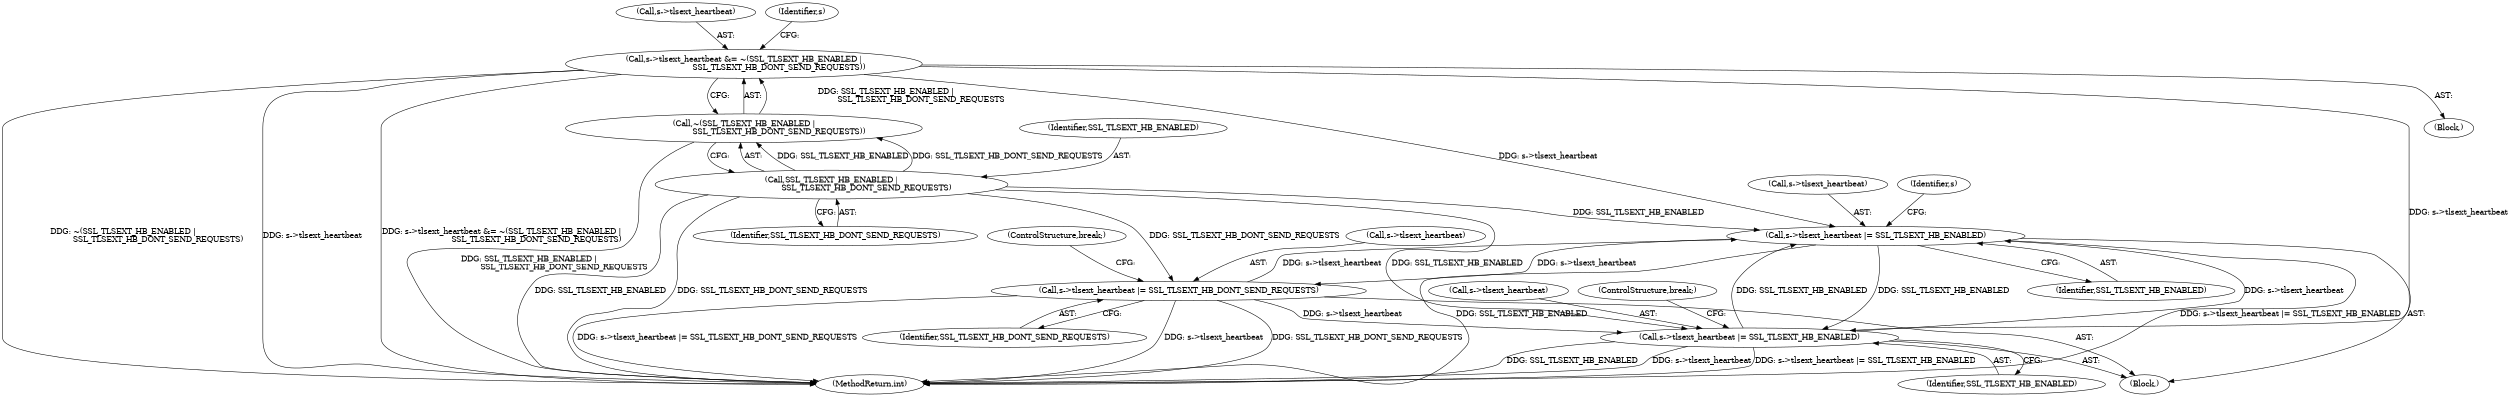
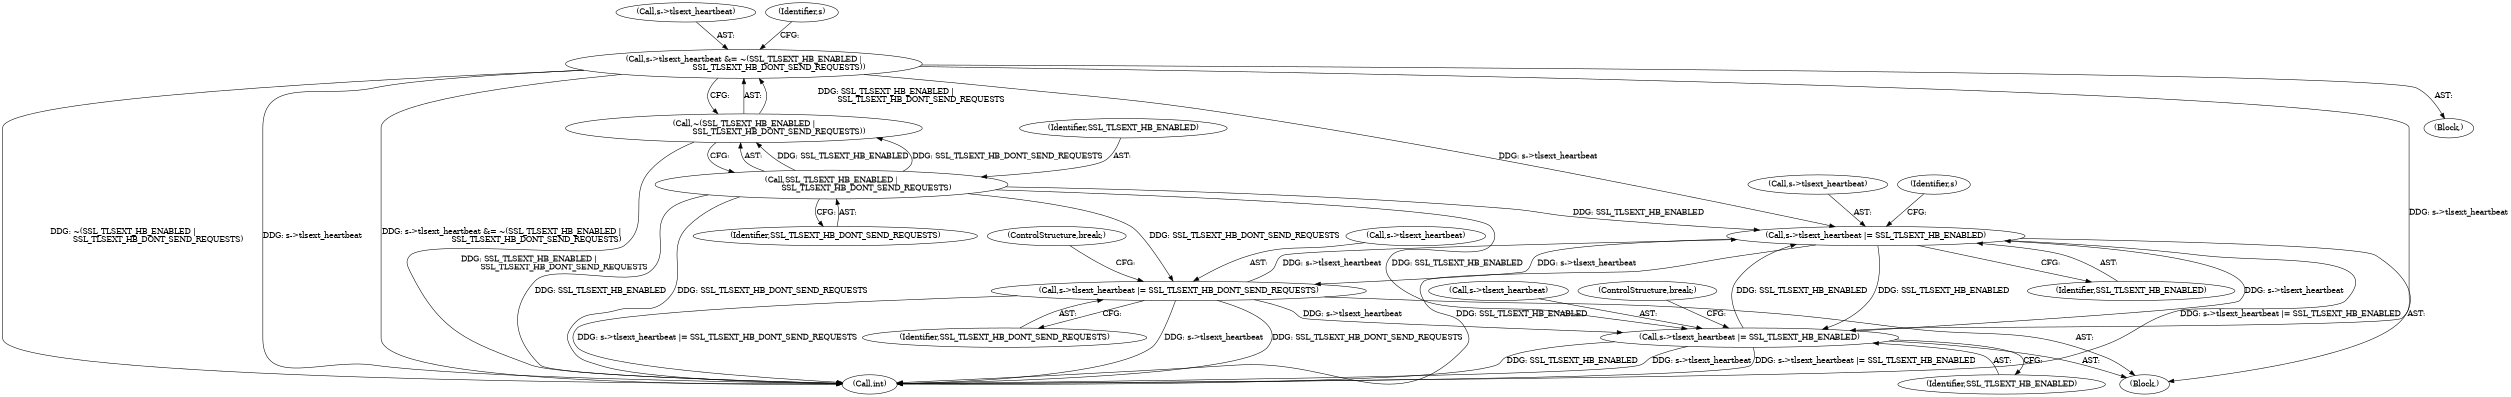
(870, 384) -> (870, 384)
